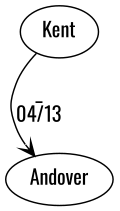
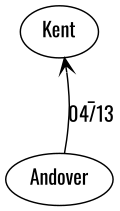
(12, 97) -> (69, 113)
